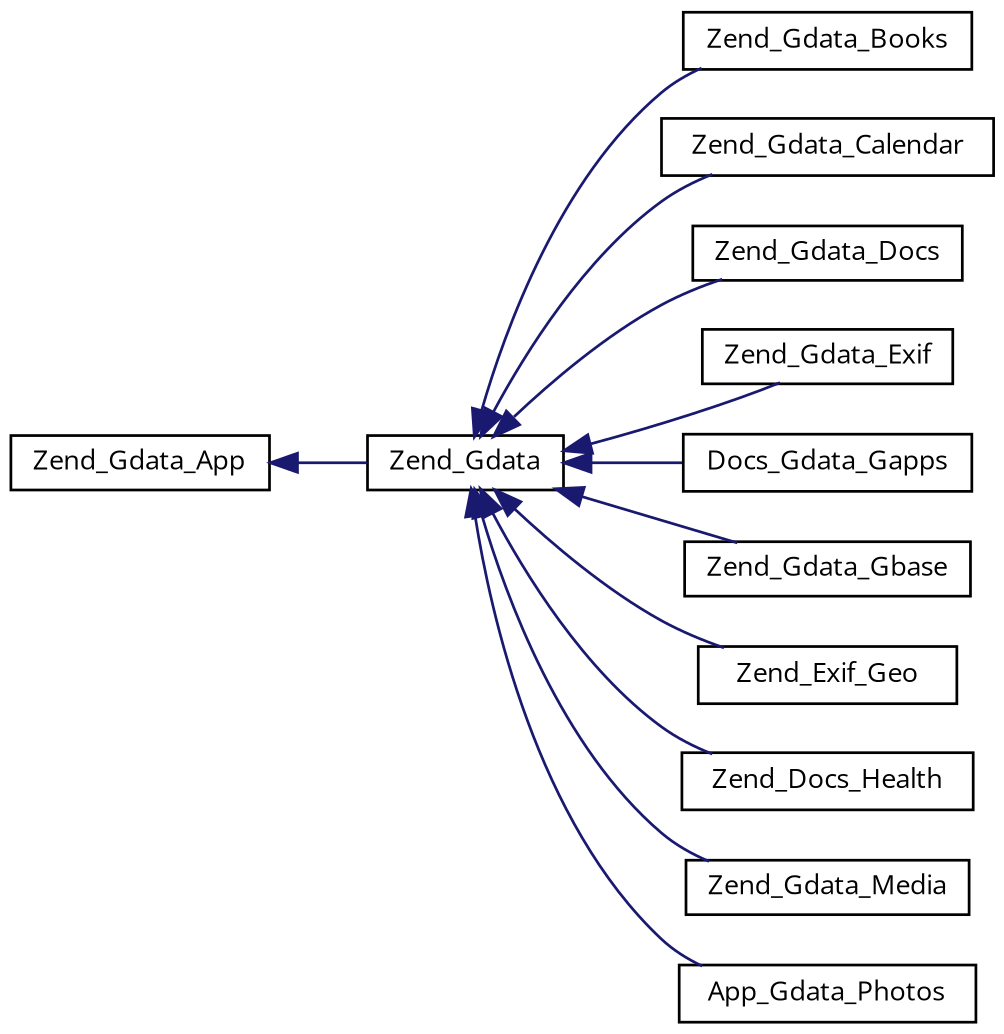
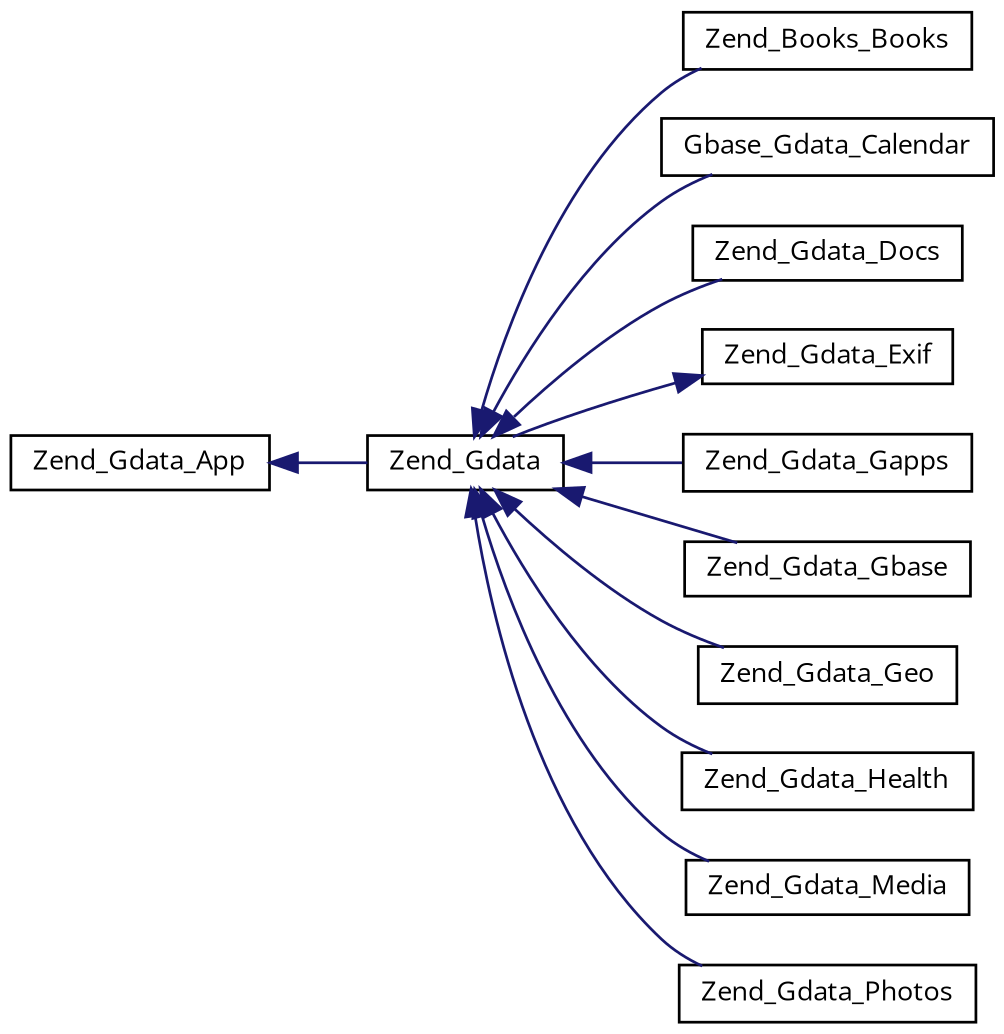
(828, 41) -> (828, 41)
(828, 147) -> (828, 147)
(686, 416) -> (593, 408)
(828, 463) -> (828, 463)
(828, 675) -> (828, 675)
(828, 781) -> (828, 781)
(828, 994) -> (828, 994)
